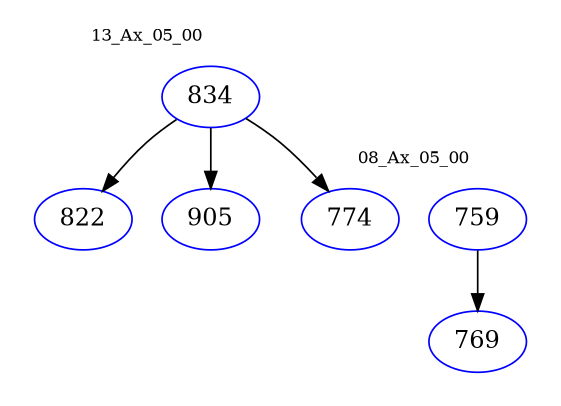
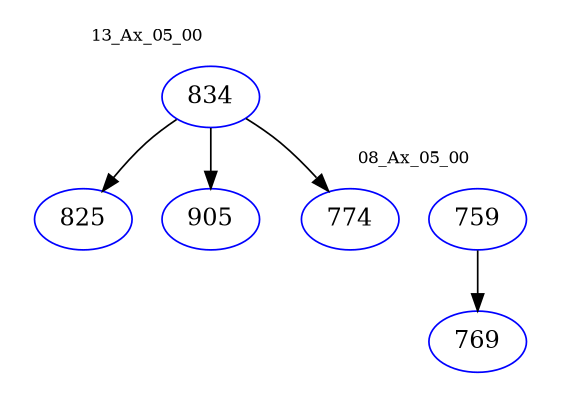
(83, 219) -> (83, 219)
